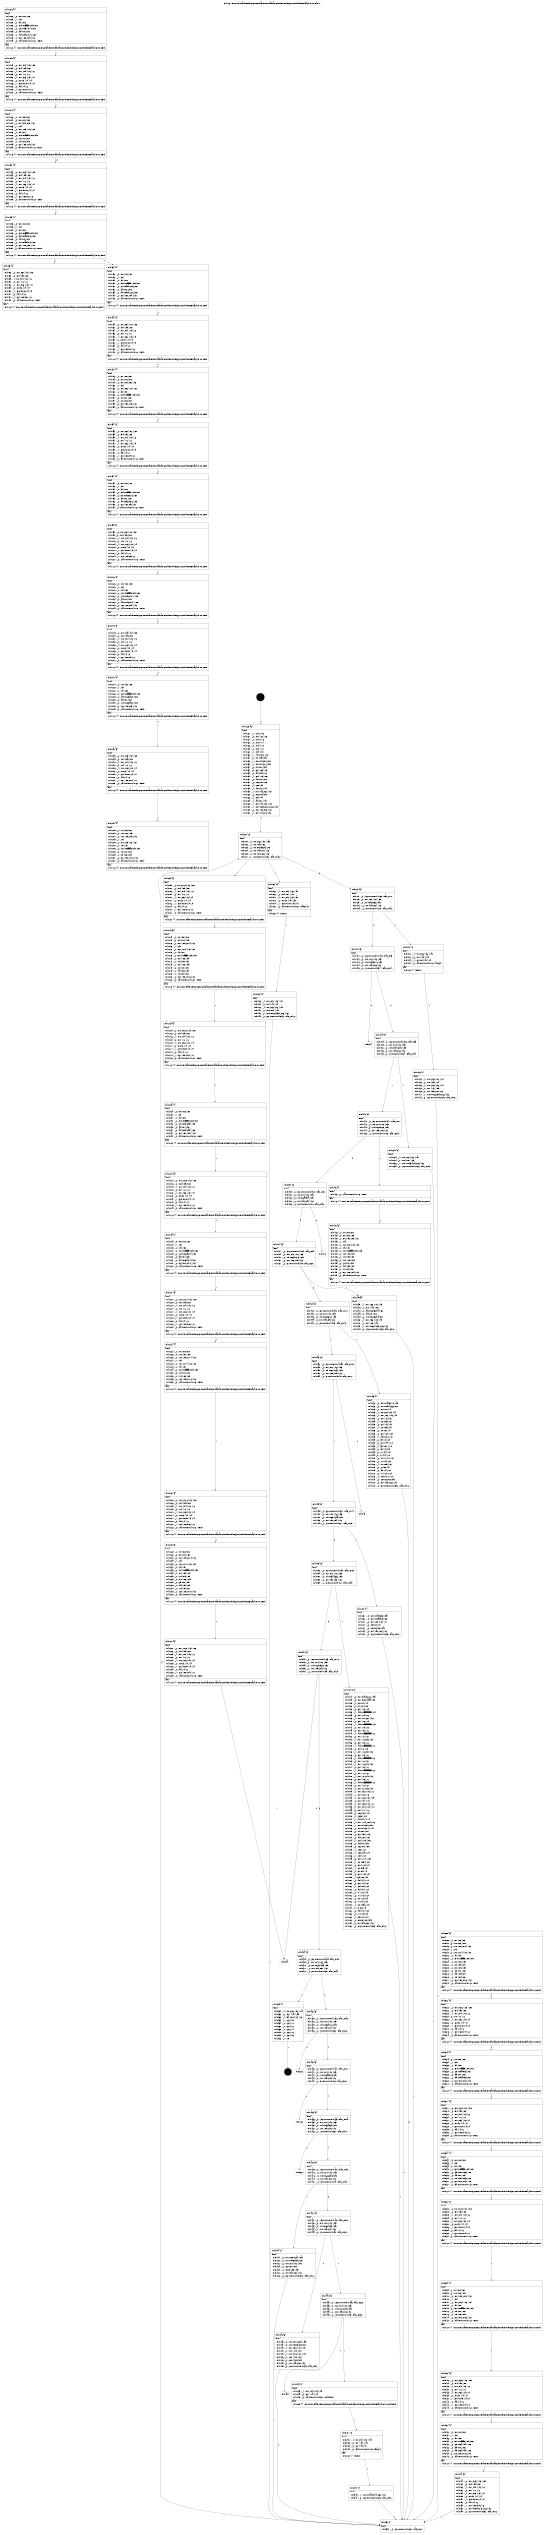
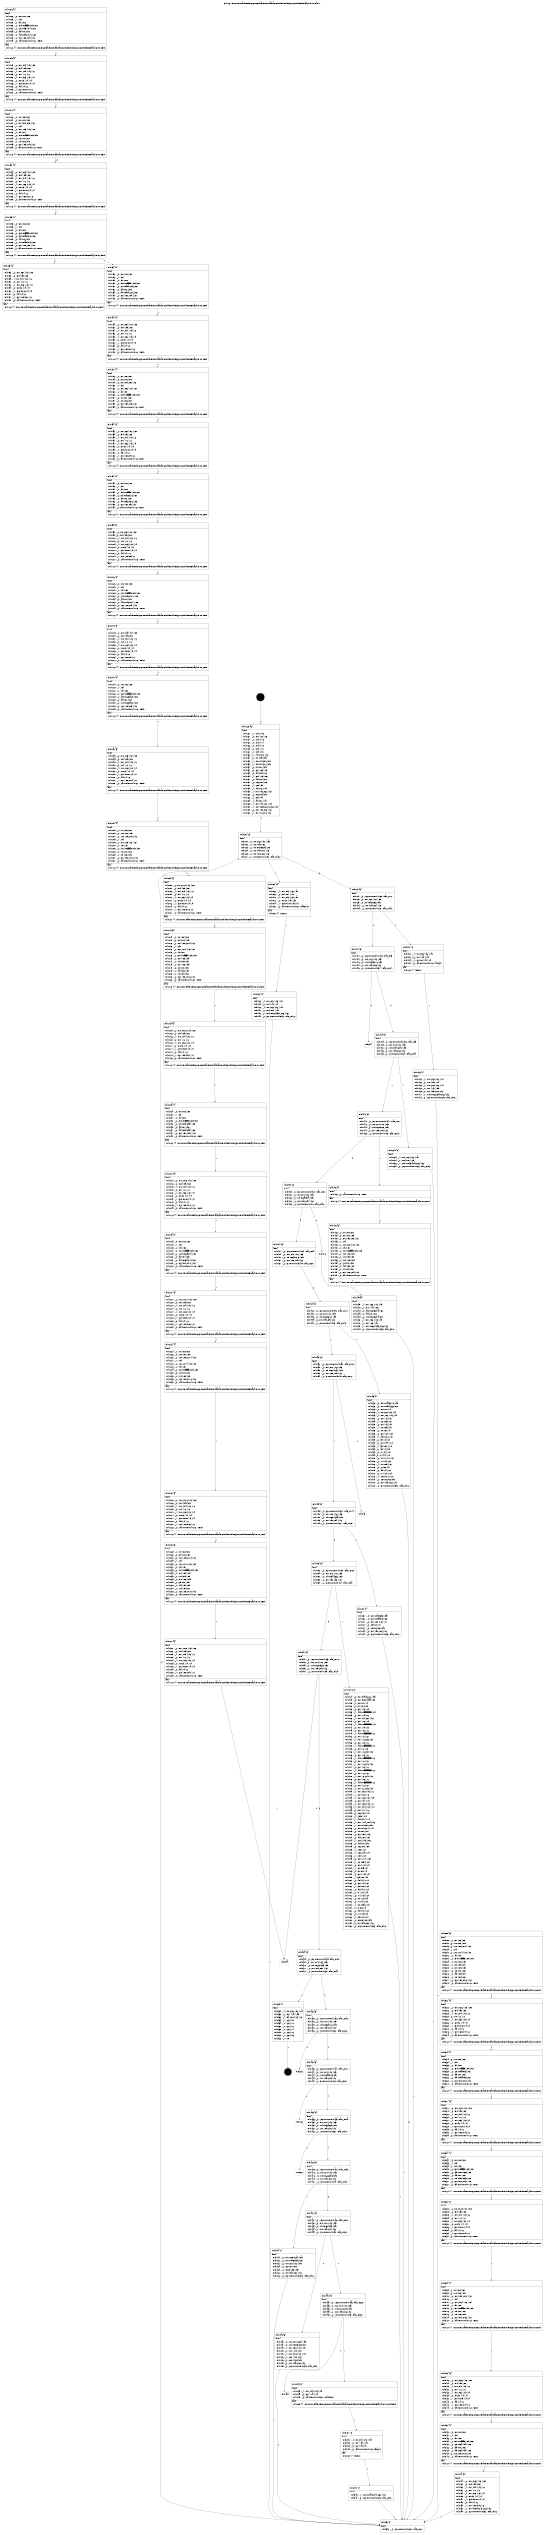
(242, 867) -> (186, 873)
(325, 1288) -> (330, 1286)
